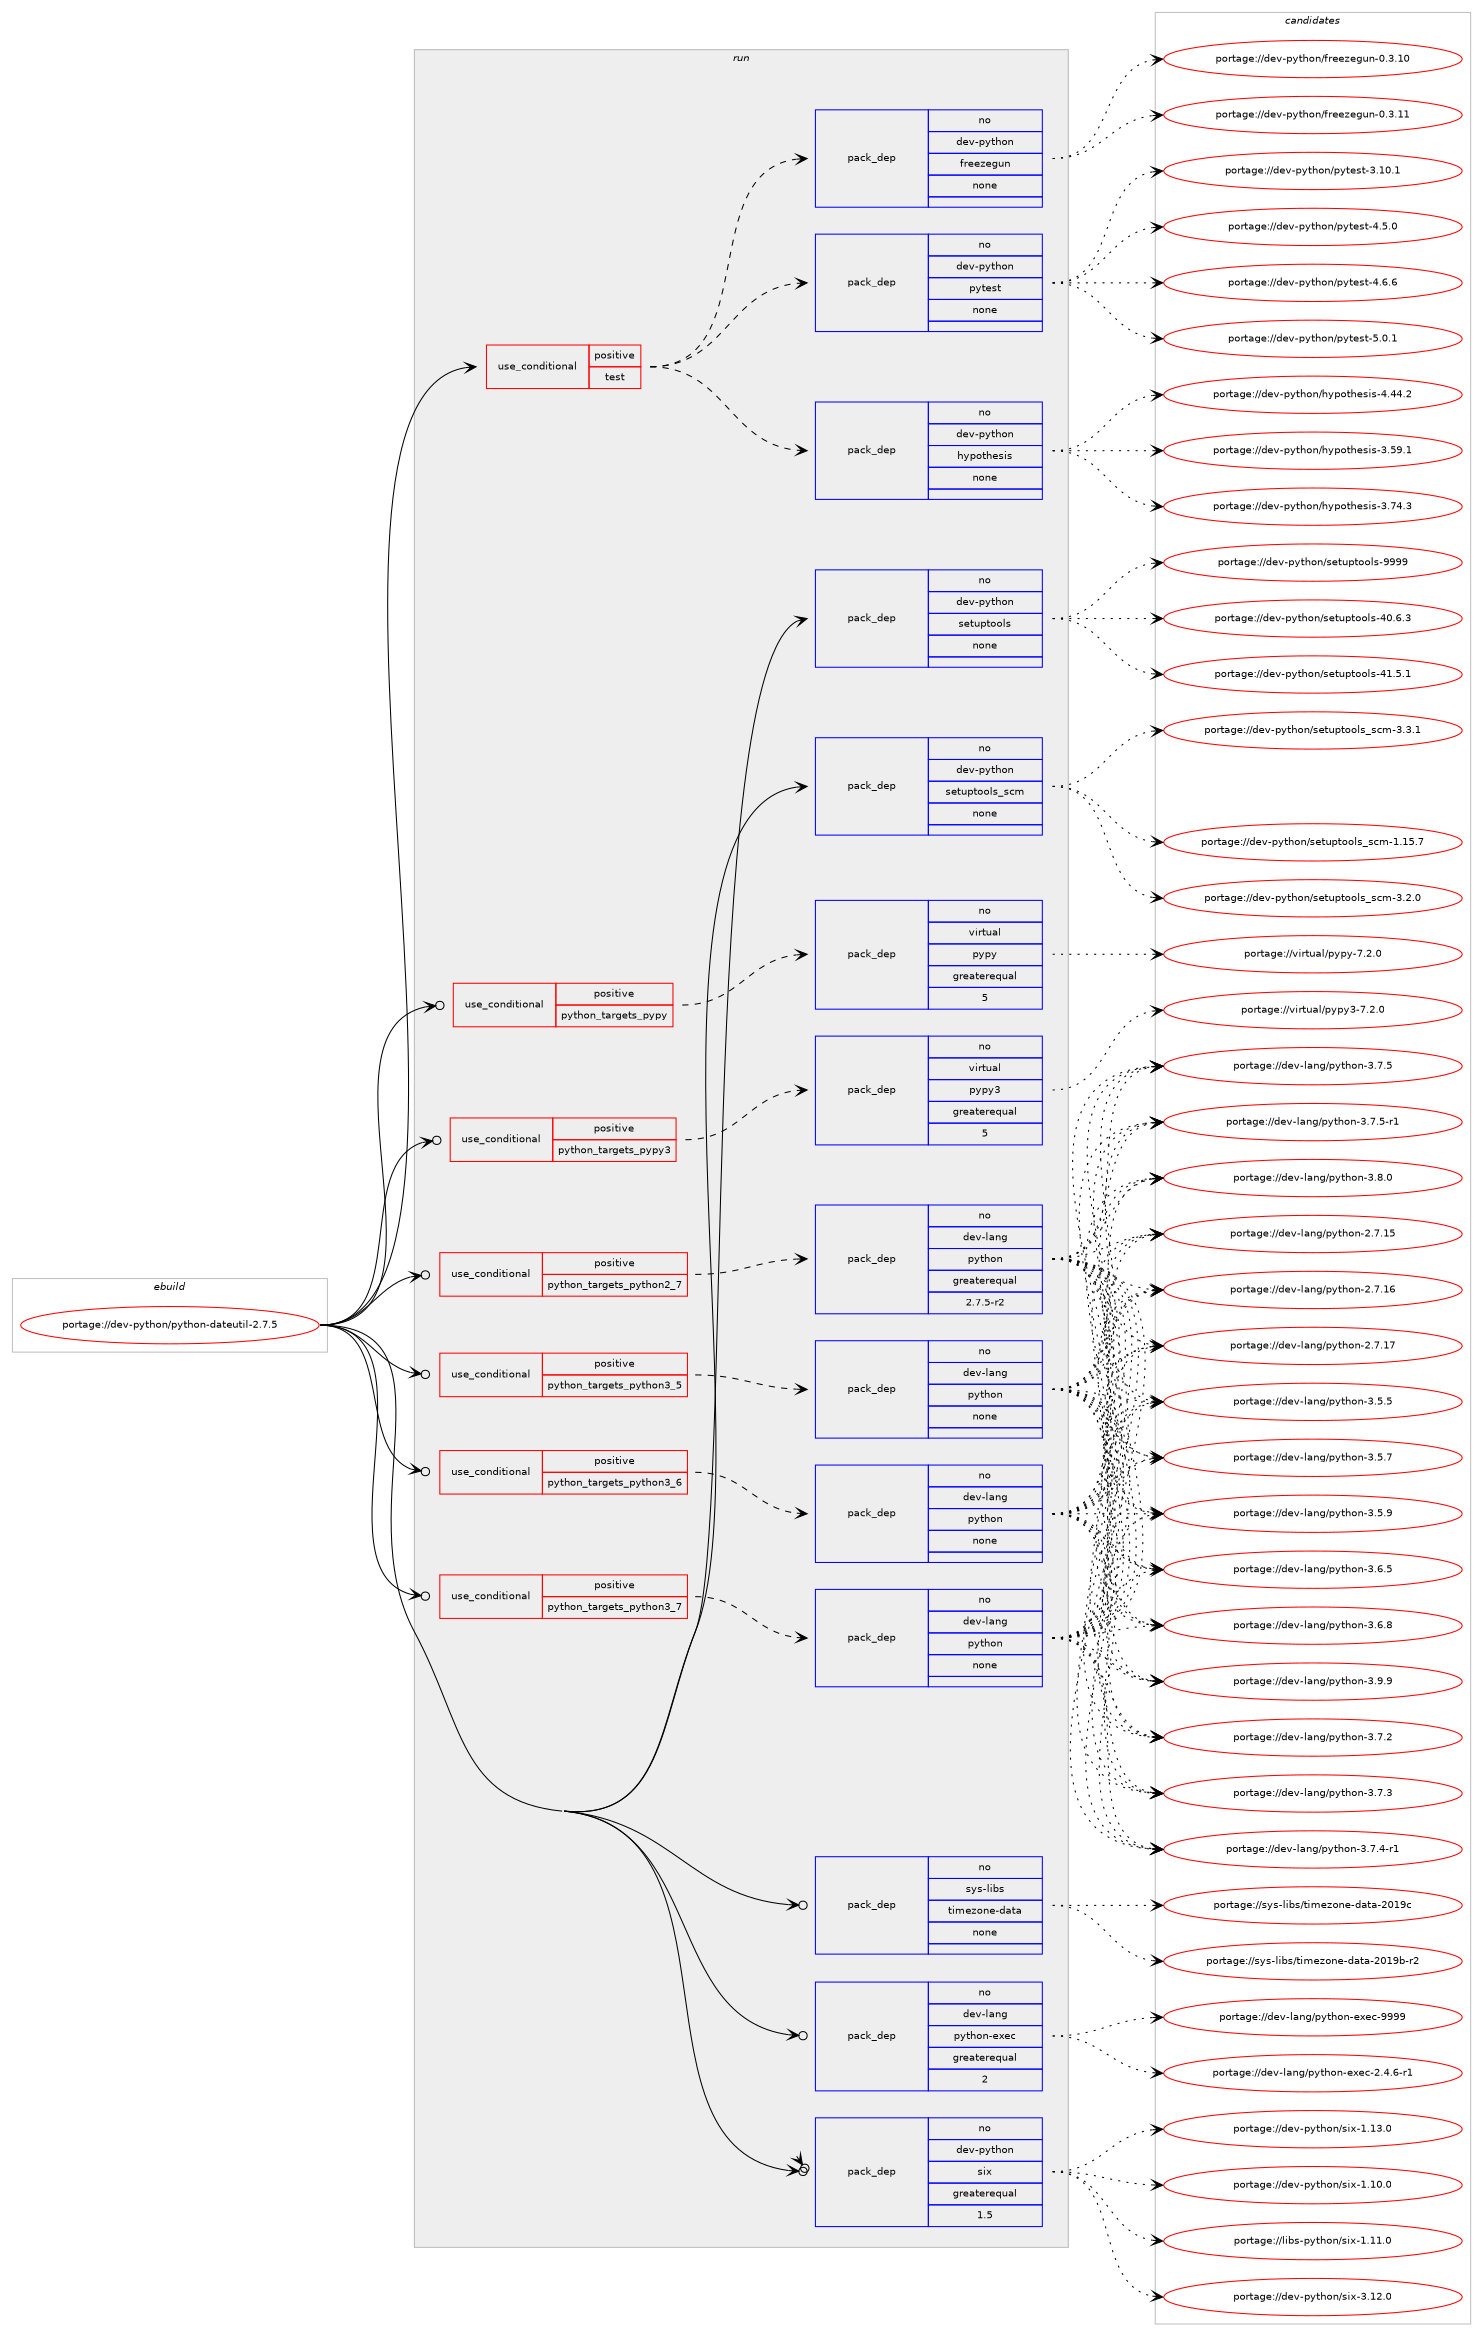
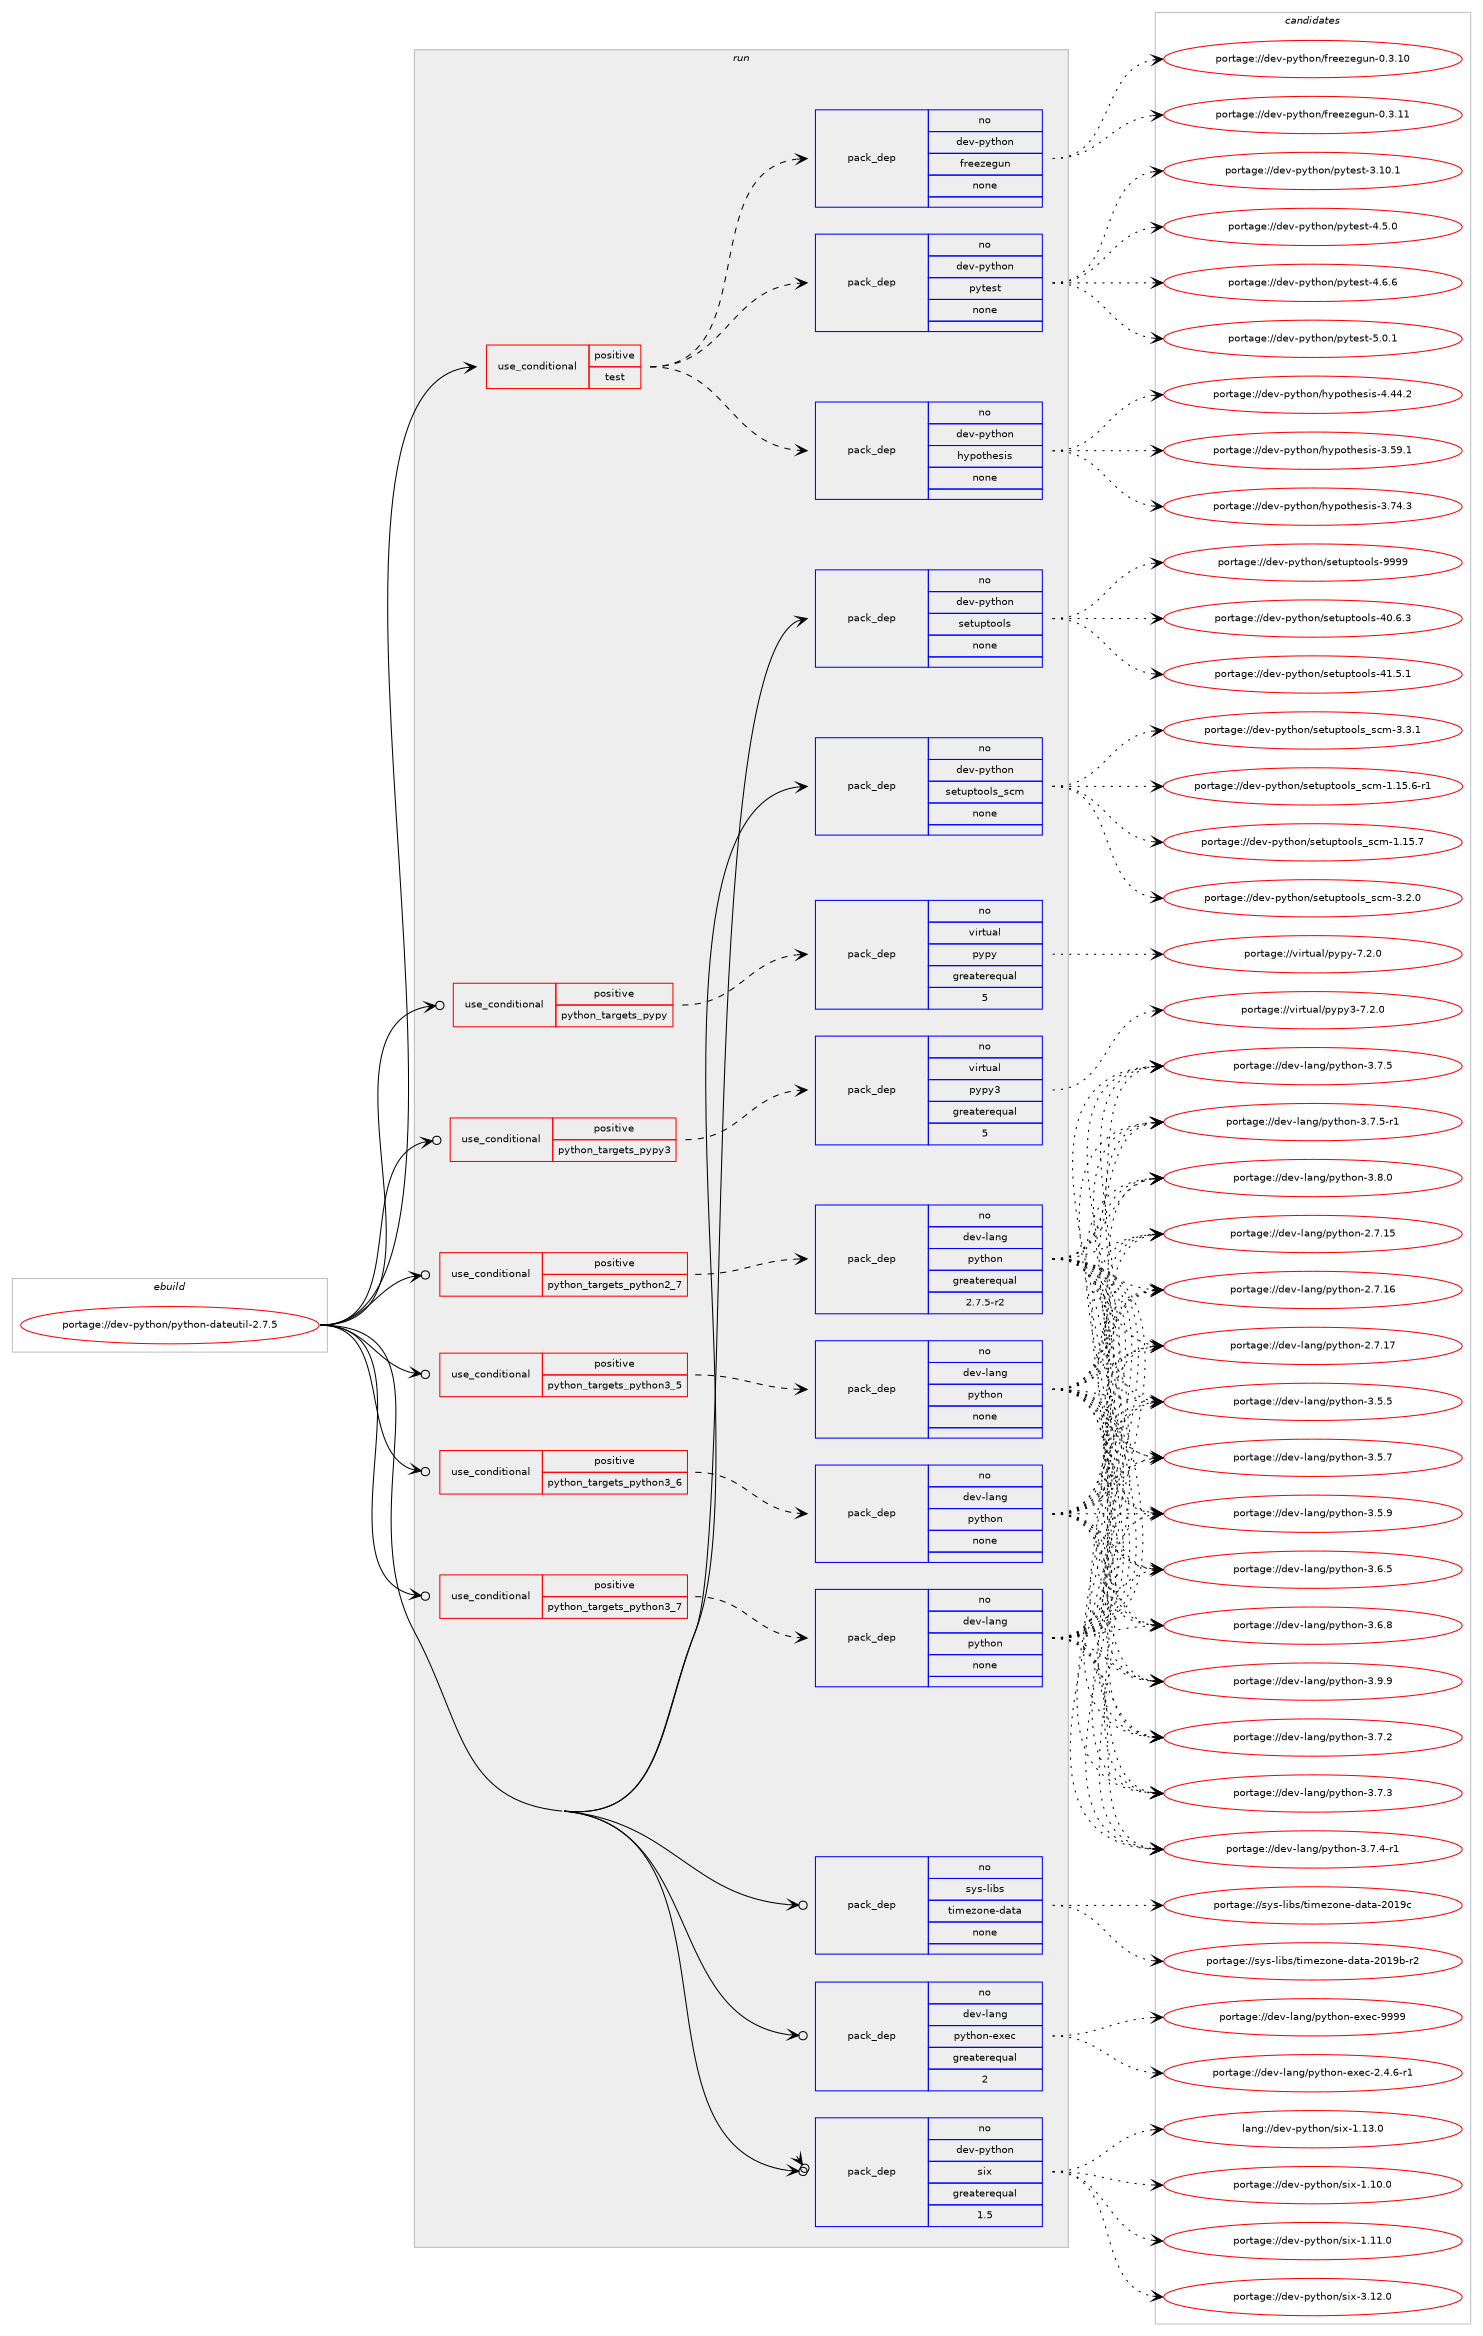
none -> (1313, 786)
(1313, 2129) -> (1313, 2129)
(1313, 2241) -> (1313, 2241)
